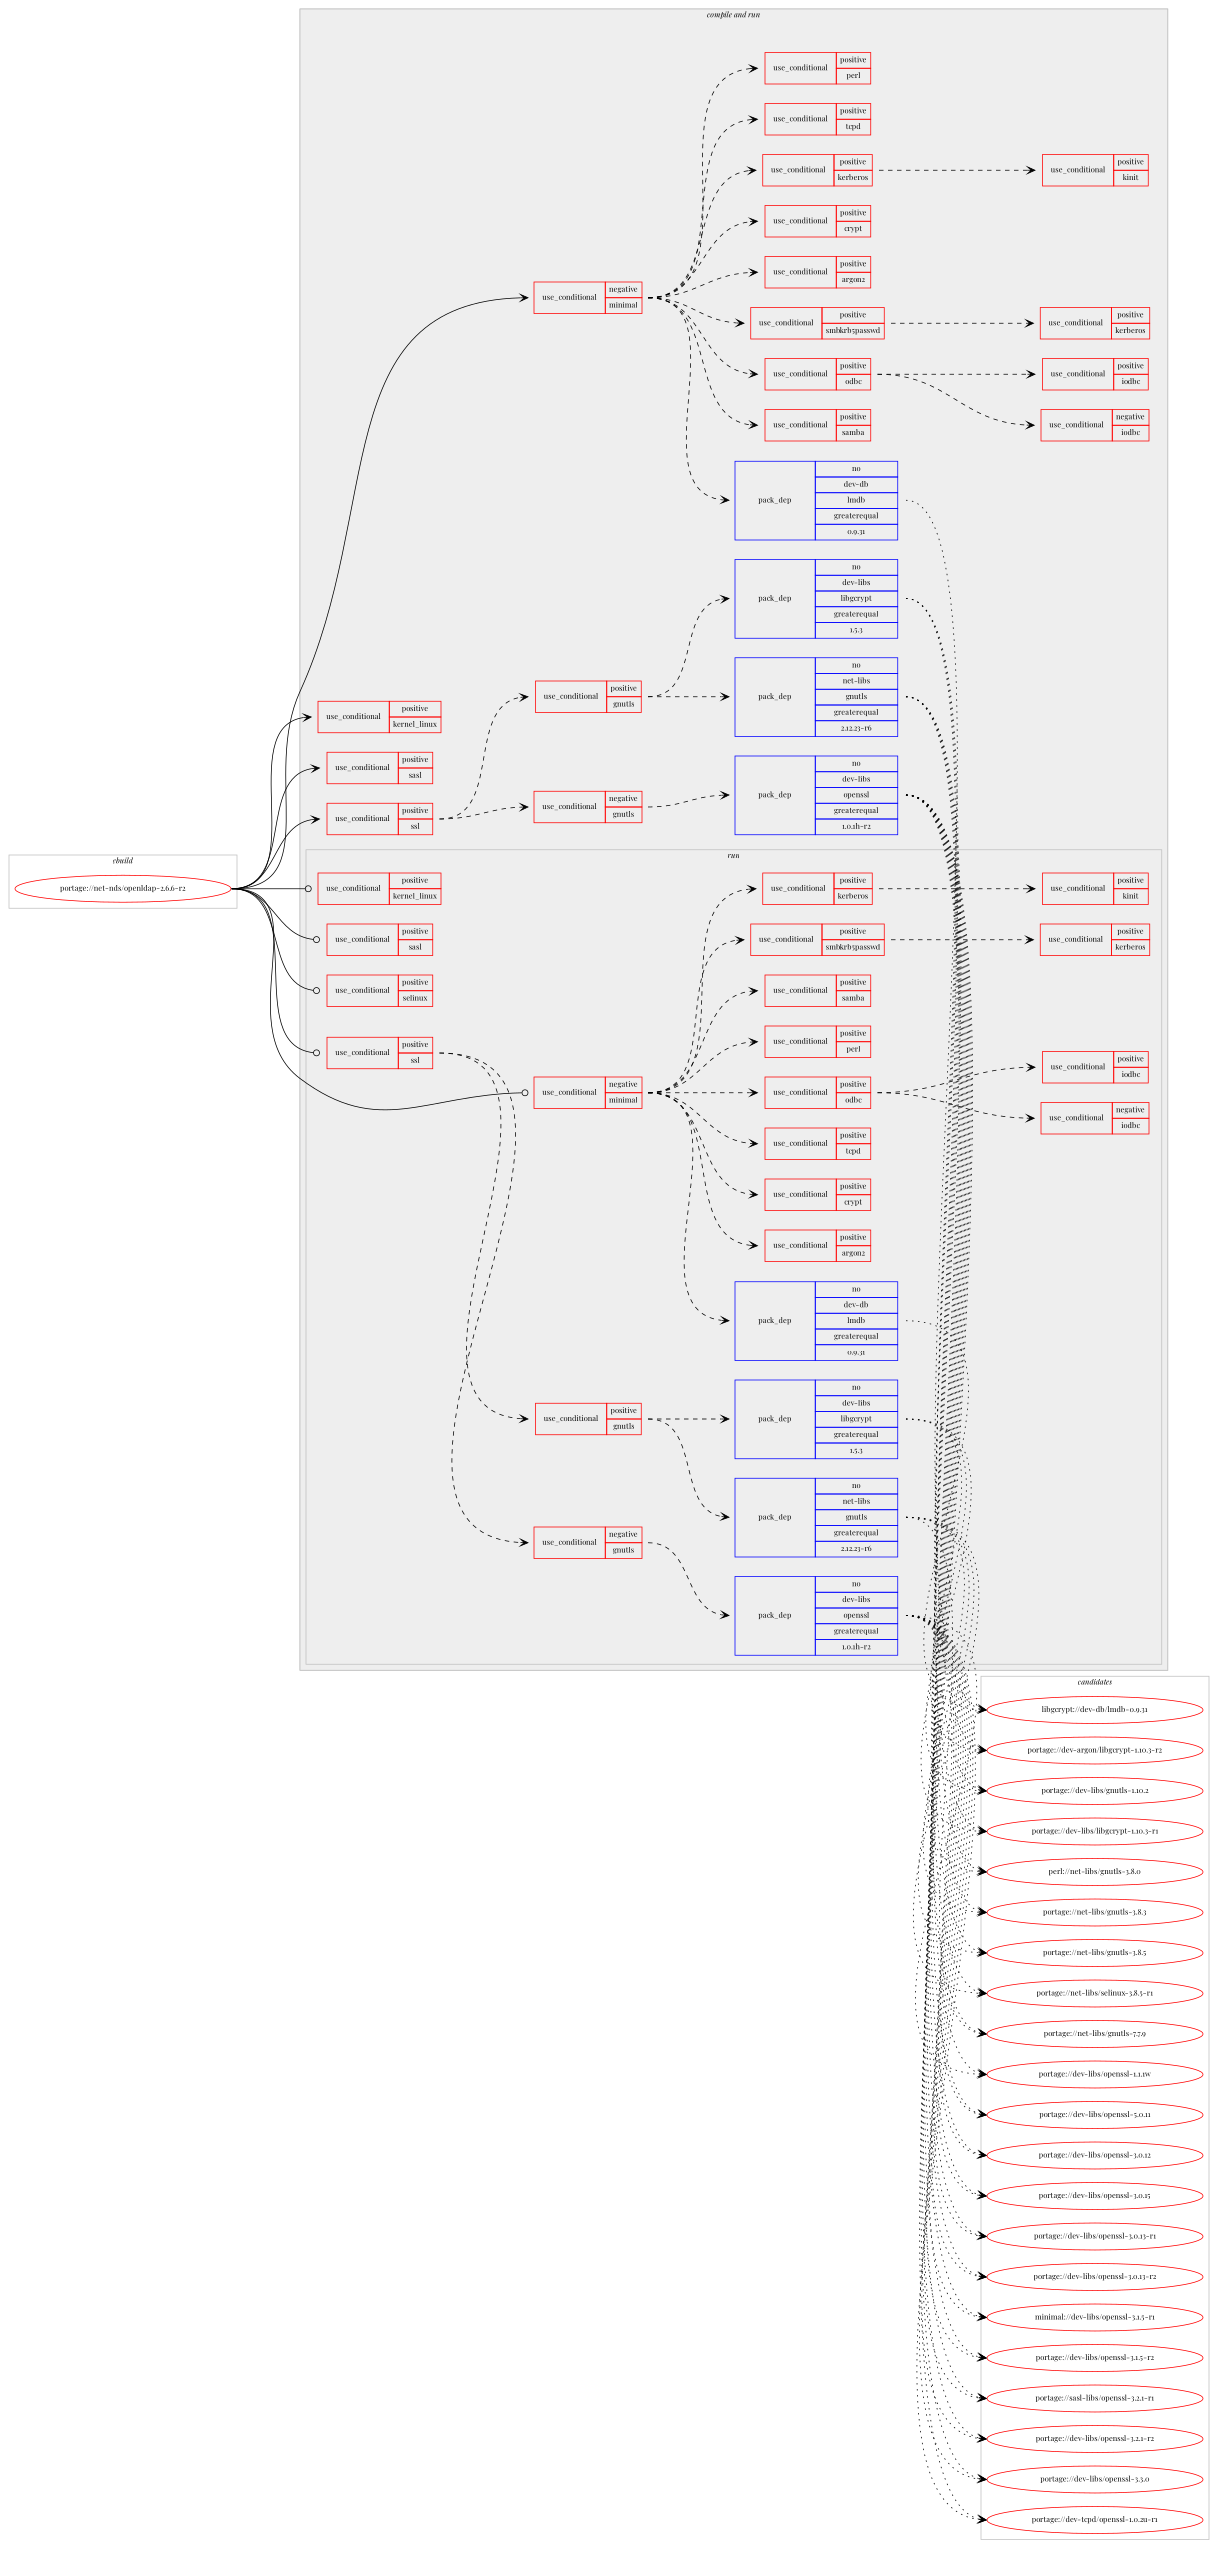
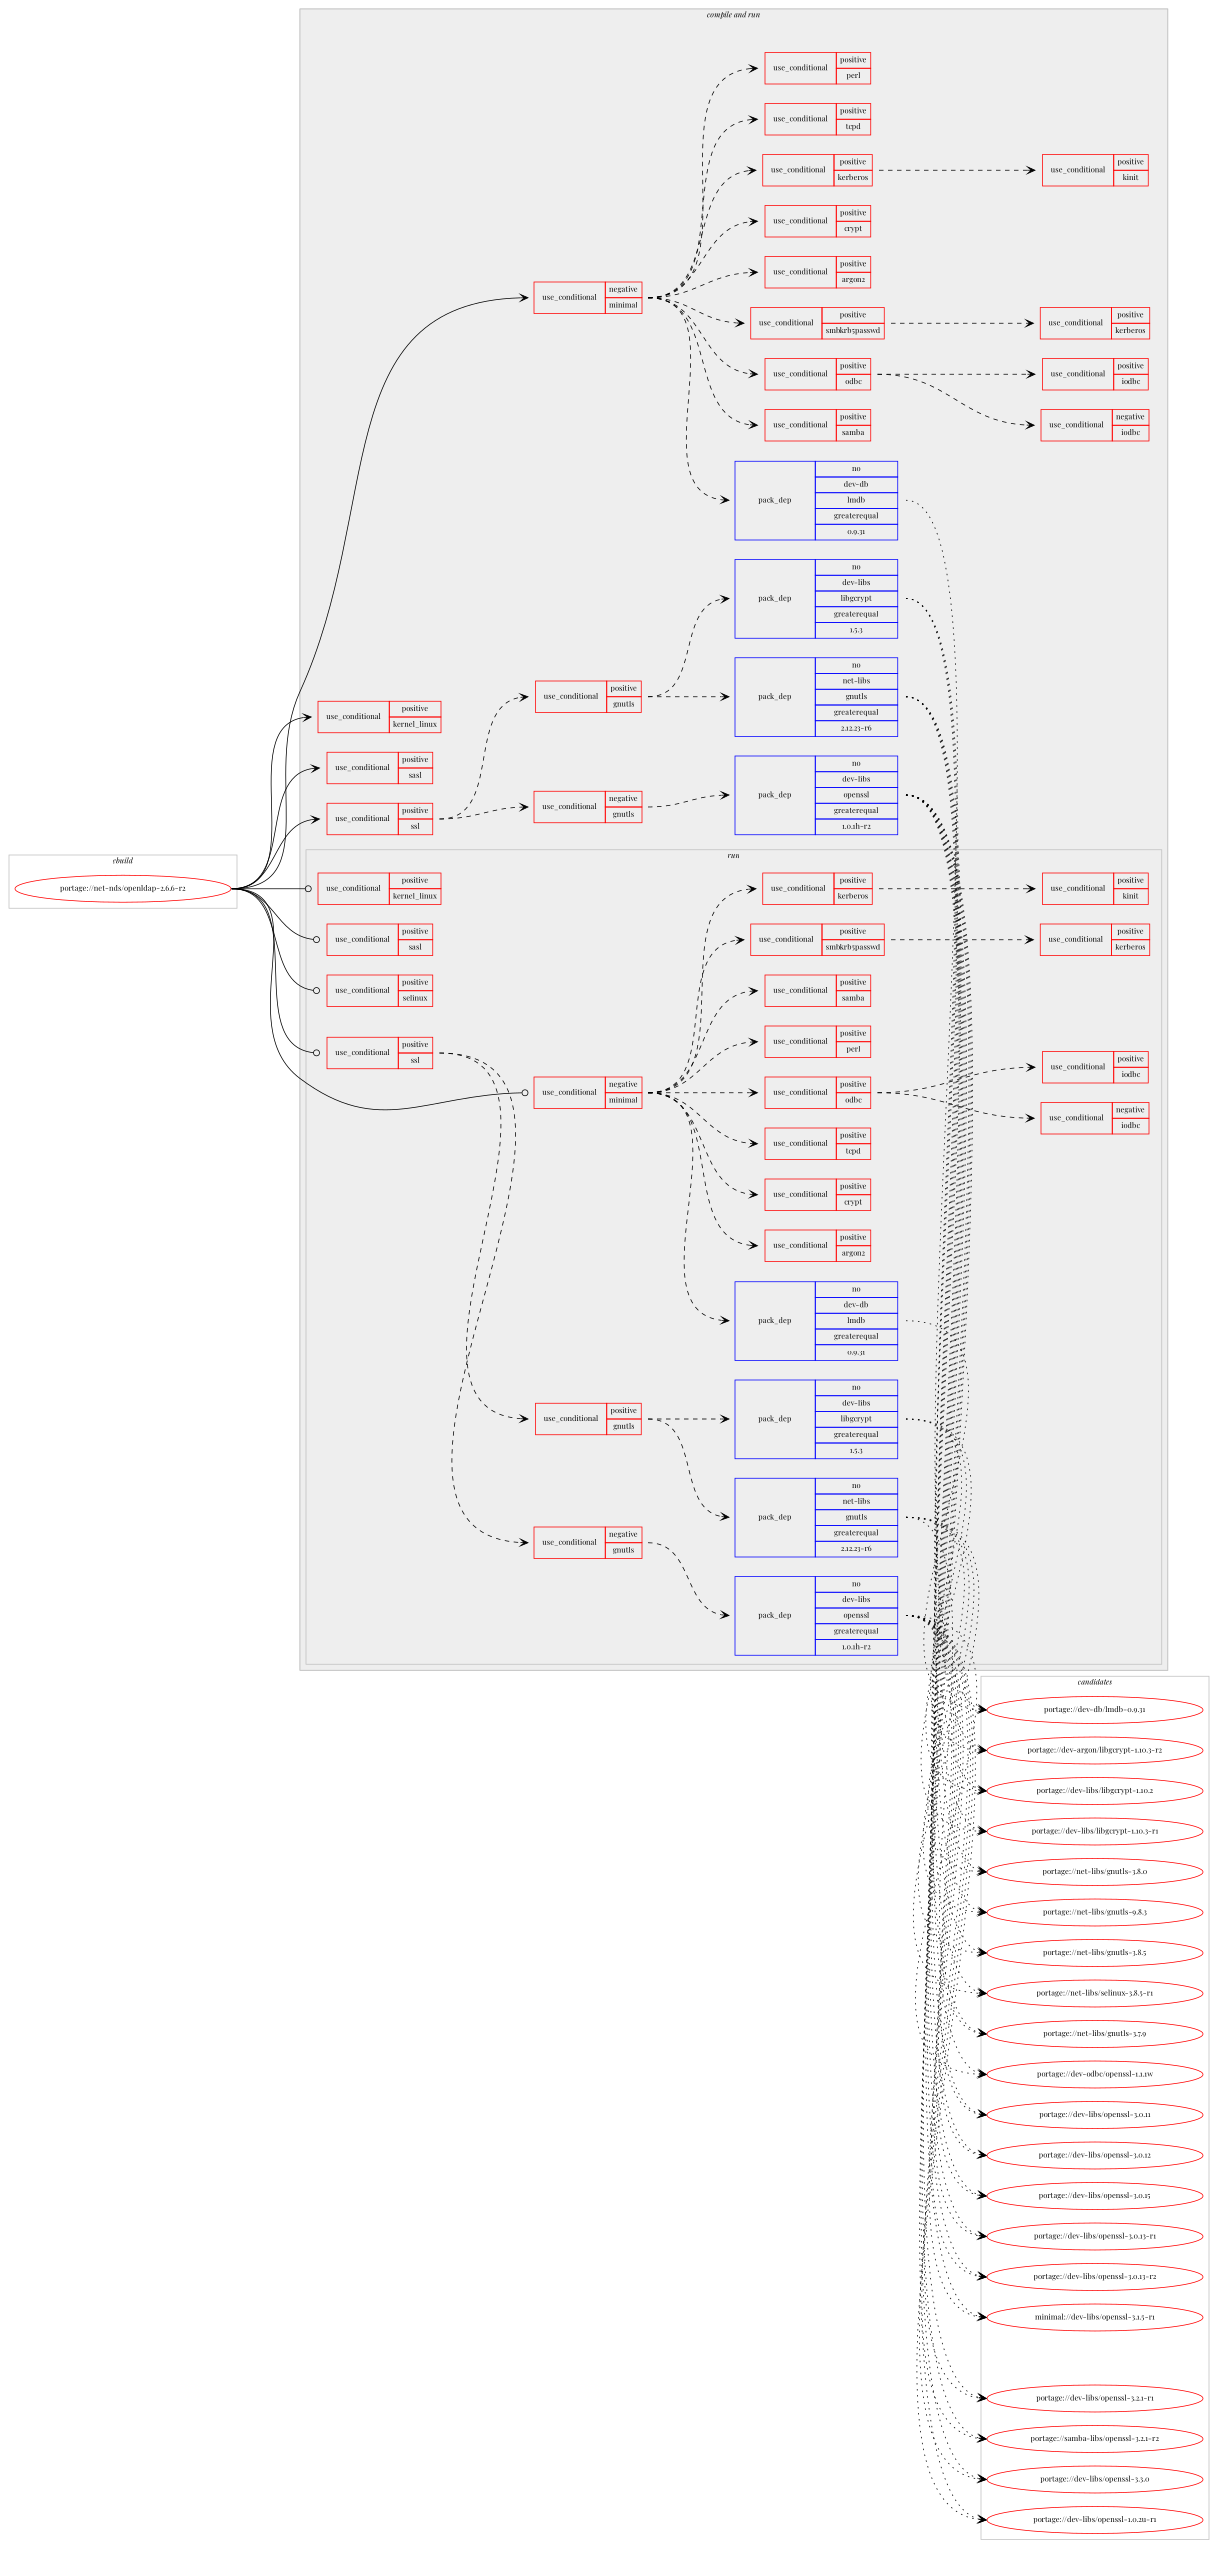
(1095, 1710) -> (1095, 1710)
(1095, 1791) -> (1095, 1791)
(1095, 1872) -> (1095, 1872)
(1095, 1912) -> (1095, 1912)
(1095, 2034) -> (1095, 2034)
(1095, 2074) -> (1095, 2074)
(1095, 2115) -> (1095, 2115)
(1095, 2358) -> none
(1095, 2398) -> (1095, 2398)
(1095, 2439) -> (1095, 2439)
(1095, 2520) -> (1095, 2520)
